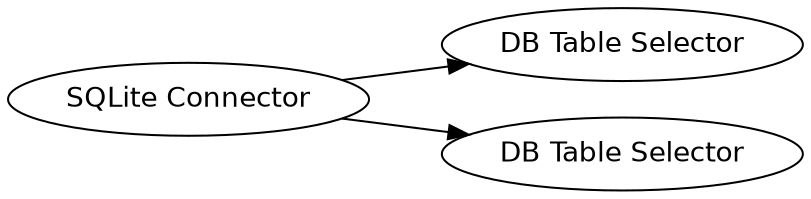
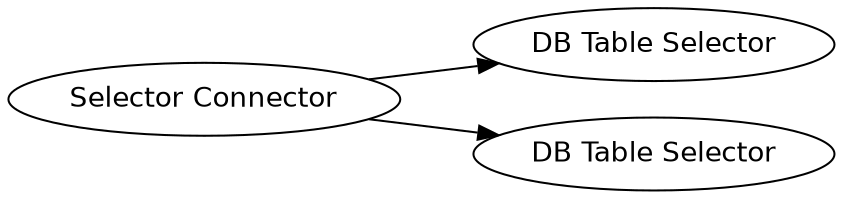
(189, 99) -> (204, 99)
